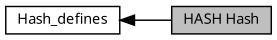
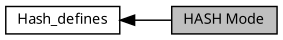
(222, 20) -> (224, 20)
